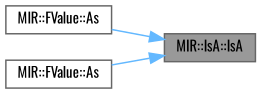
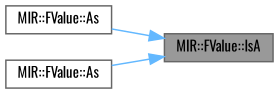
(210, 48) -> (219, 48)
